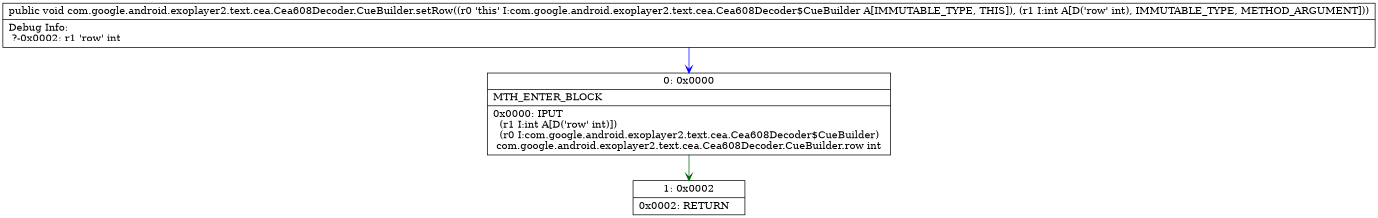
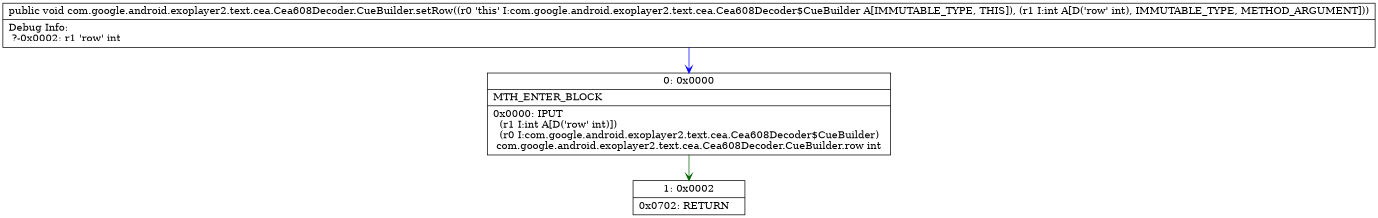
(689, 206) -> (689, 206)
